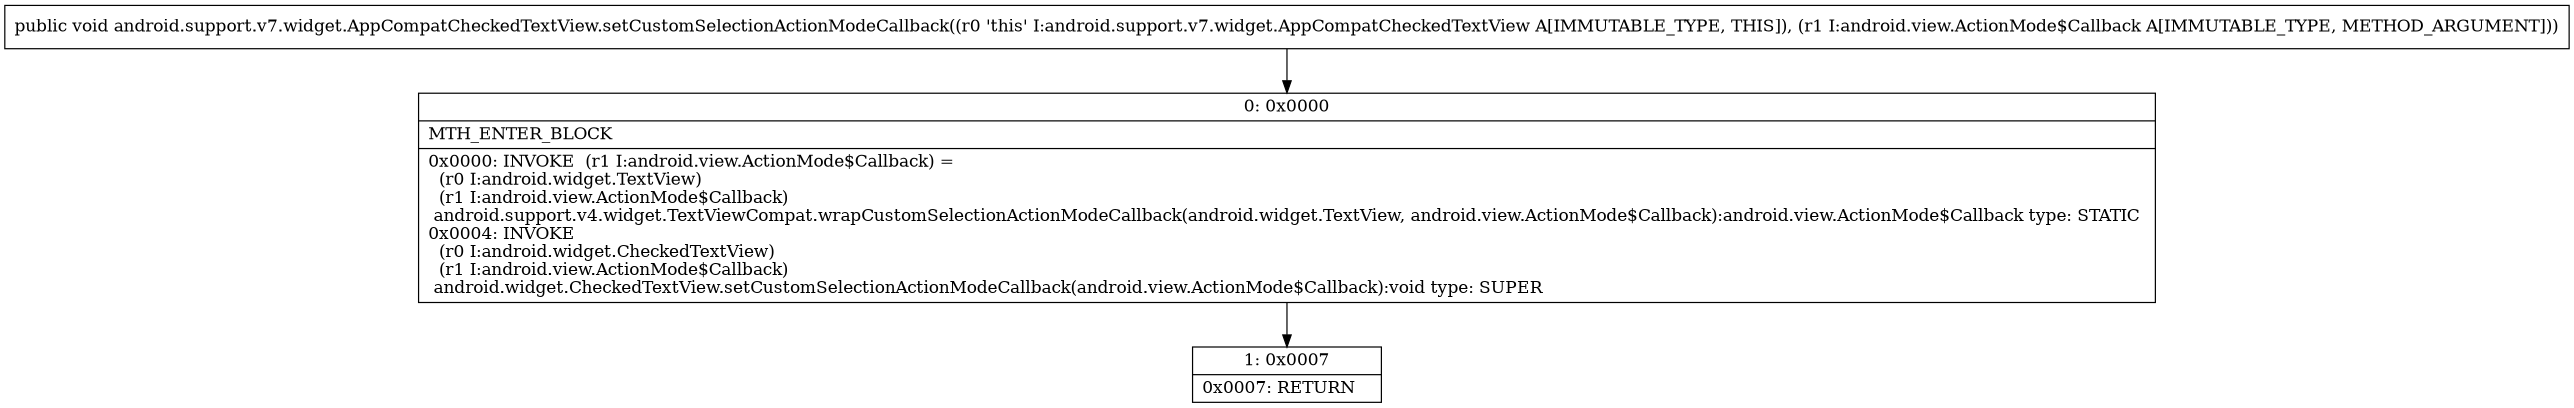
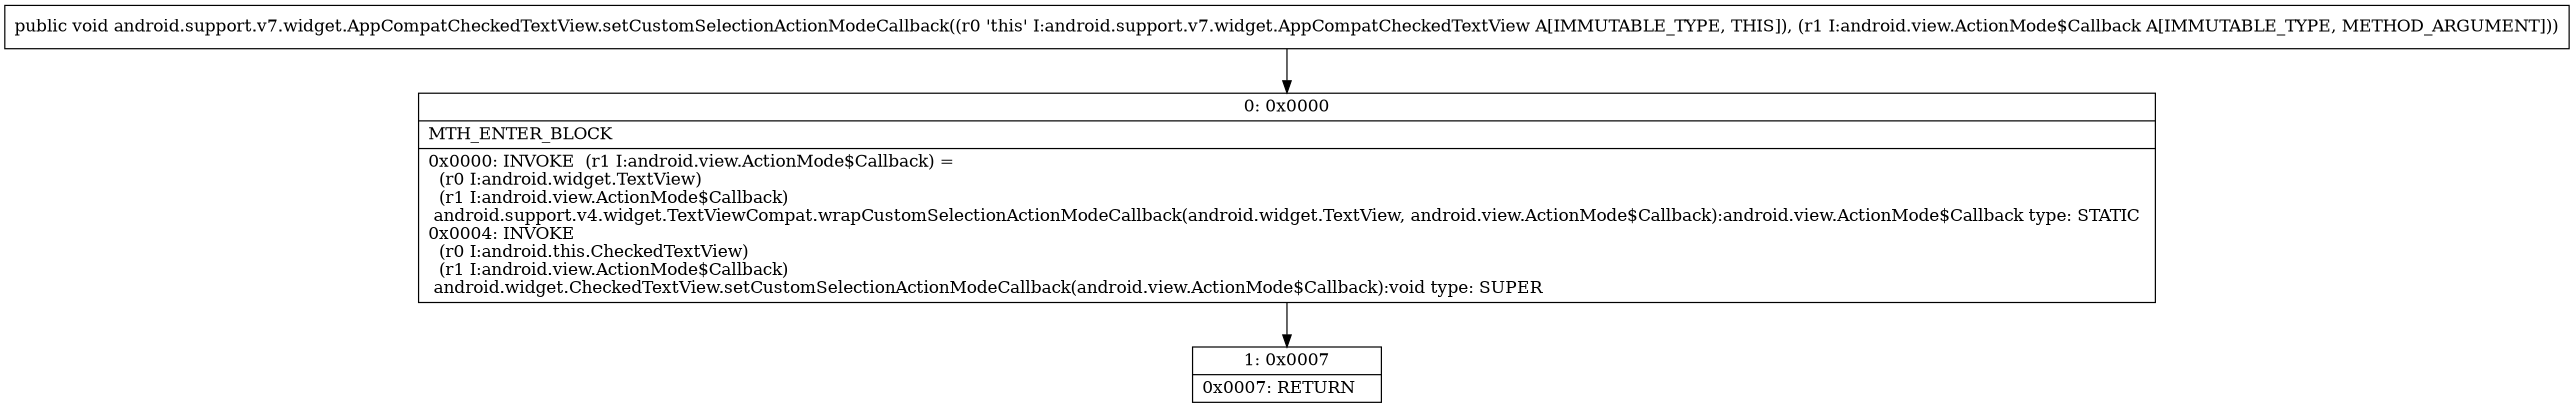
(602, 252) -> (589, 252)
